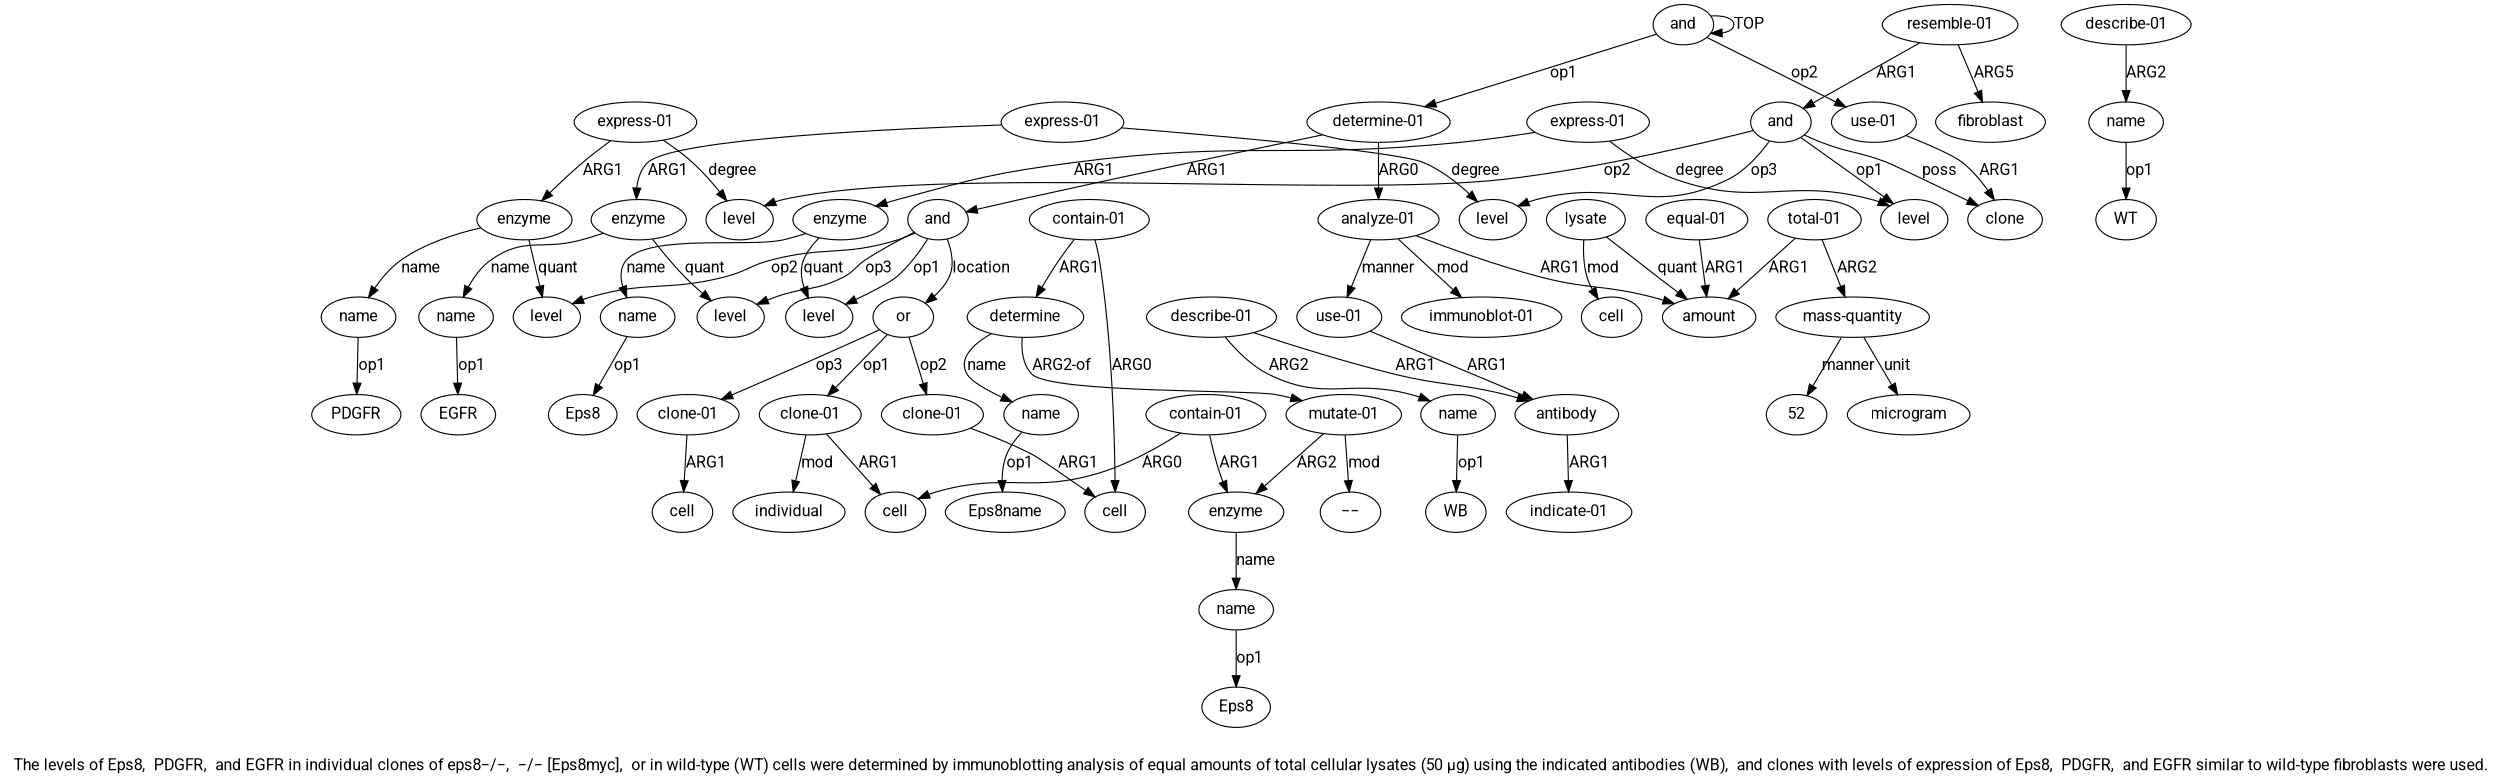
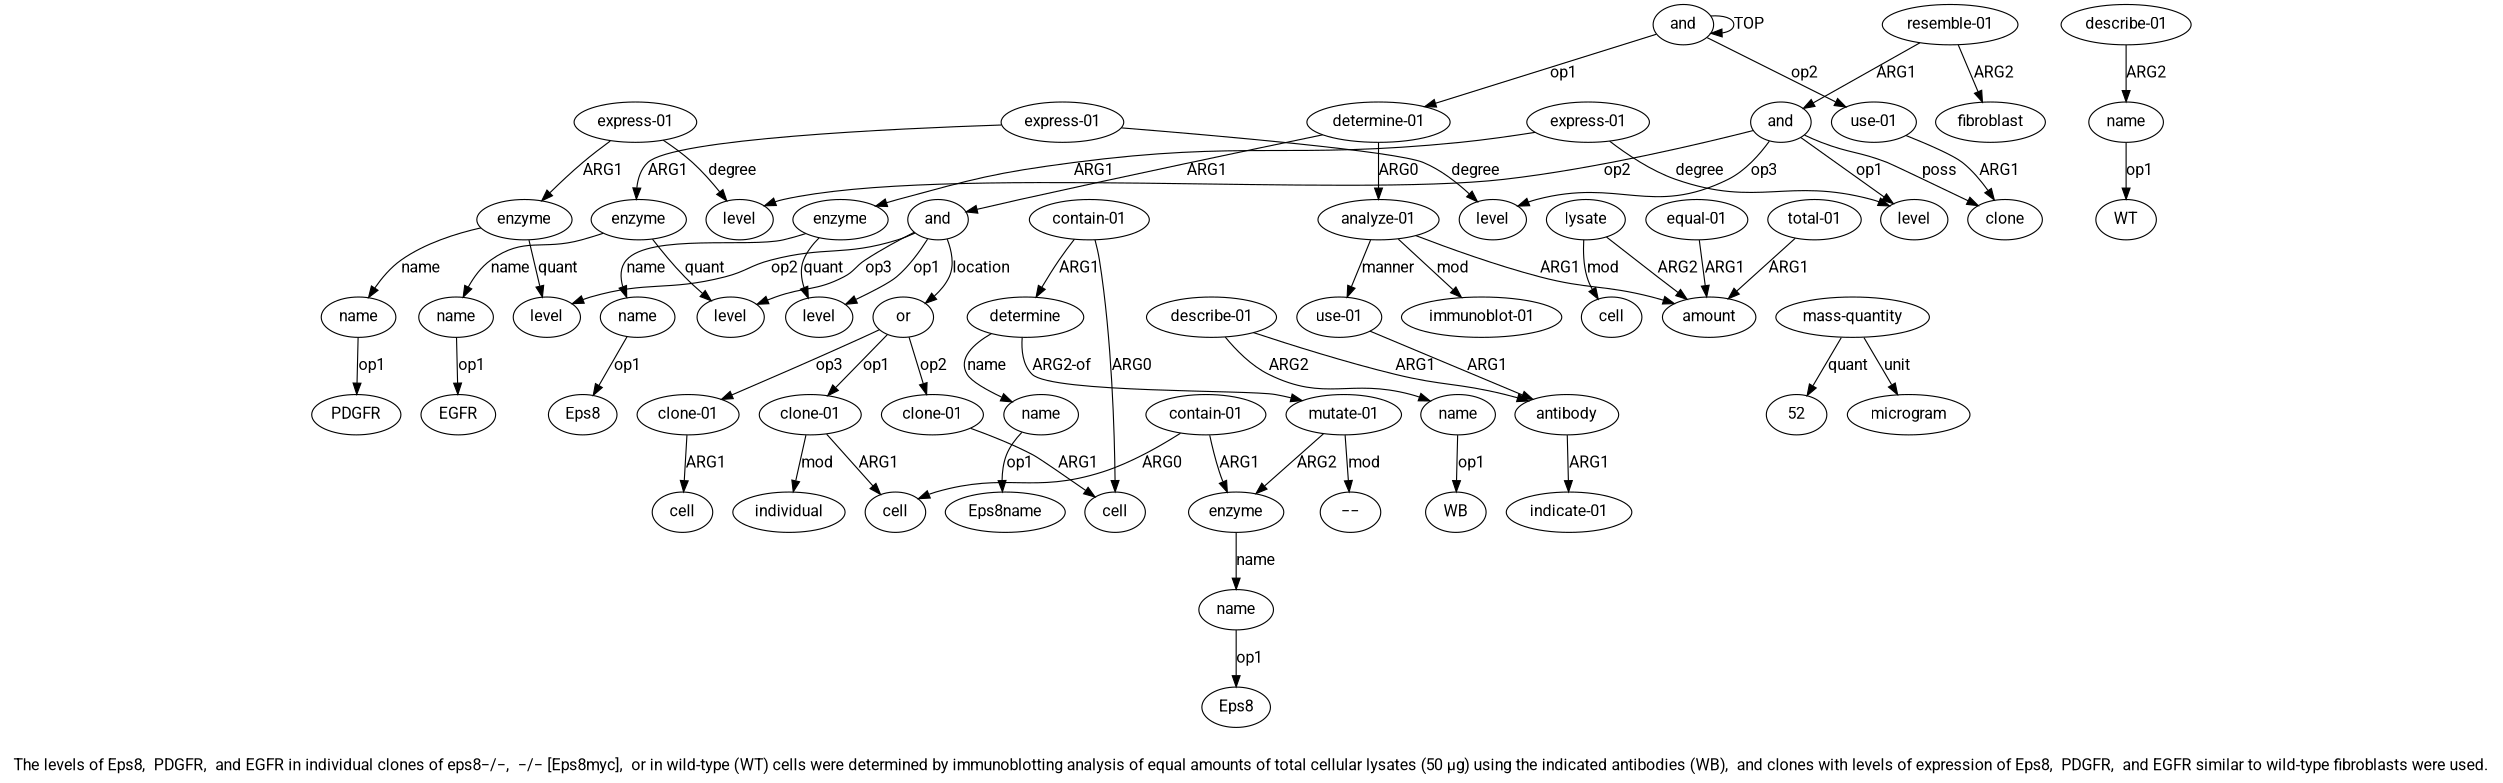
(1994, 73) -> (1994, 73)
(1831, 263) -> none
(1678, 268) -> (1678, 268)
(1848, 366) -> (1848, 366)
